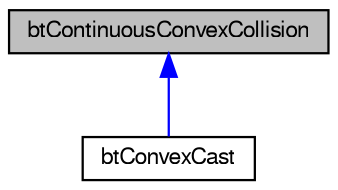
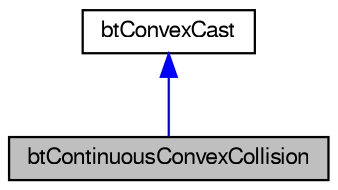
(169, 107) -> (169, 107)
